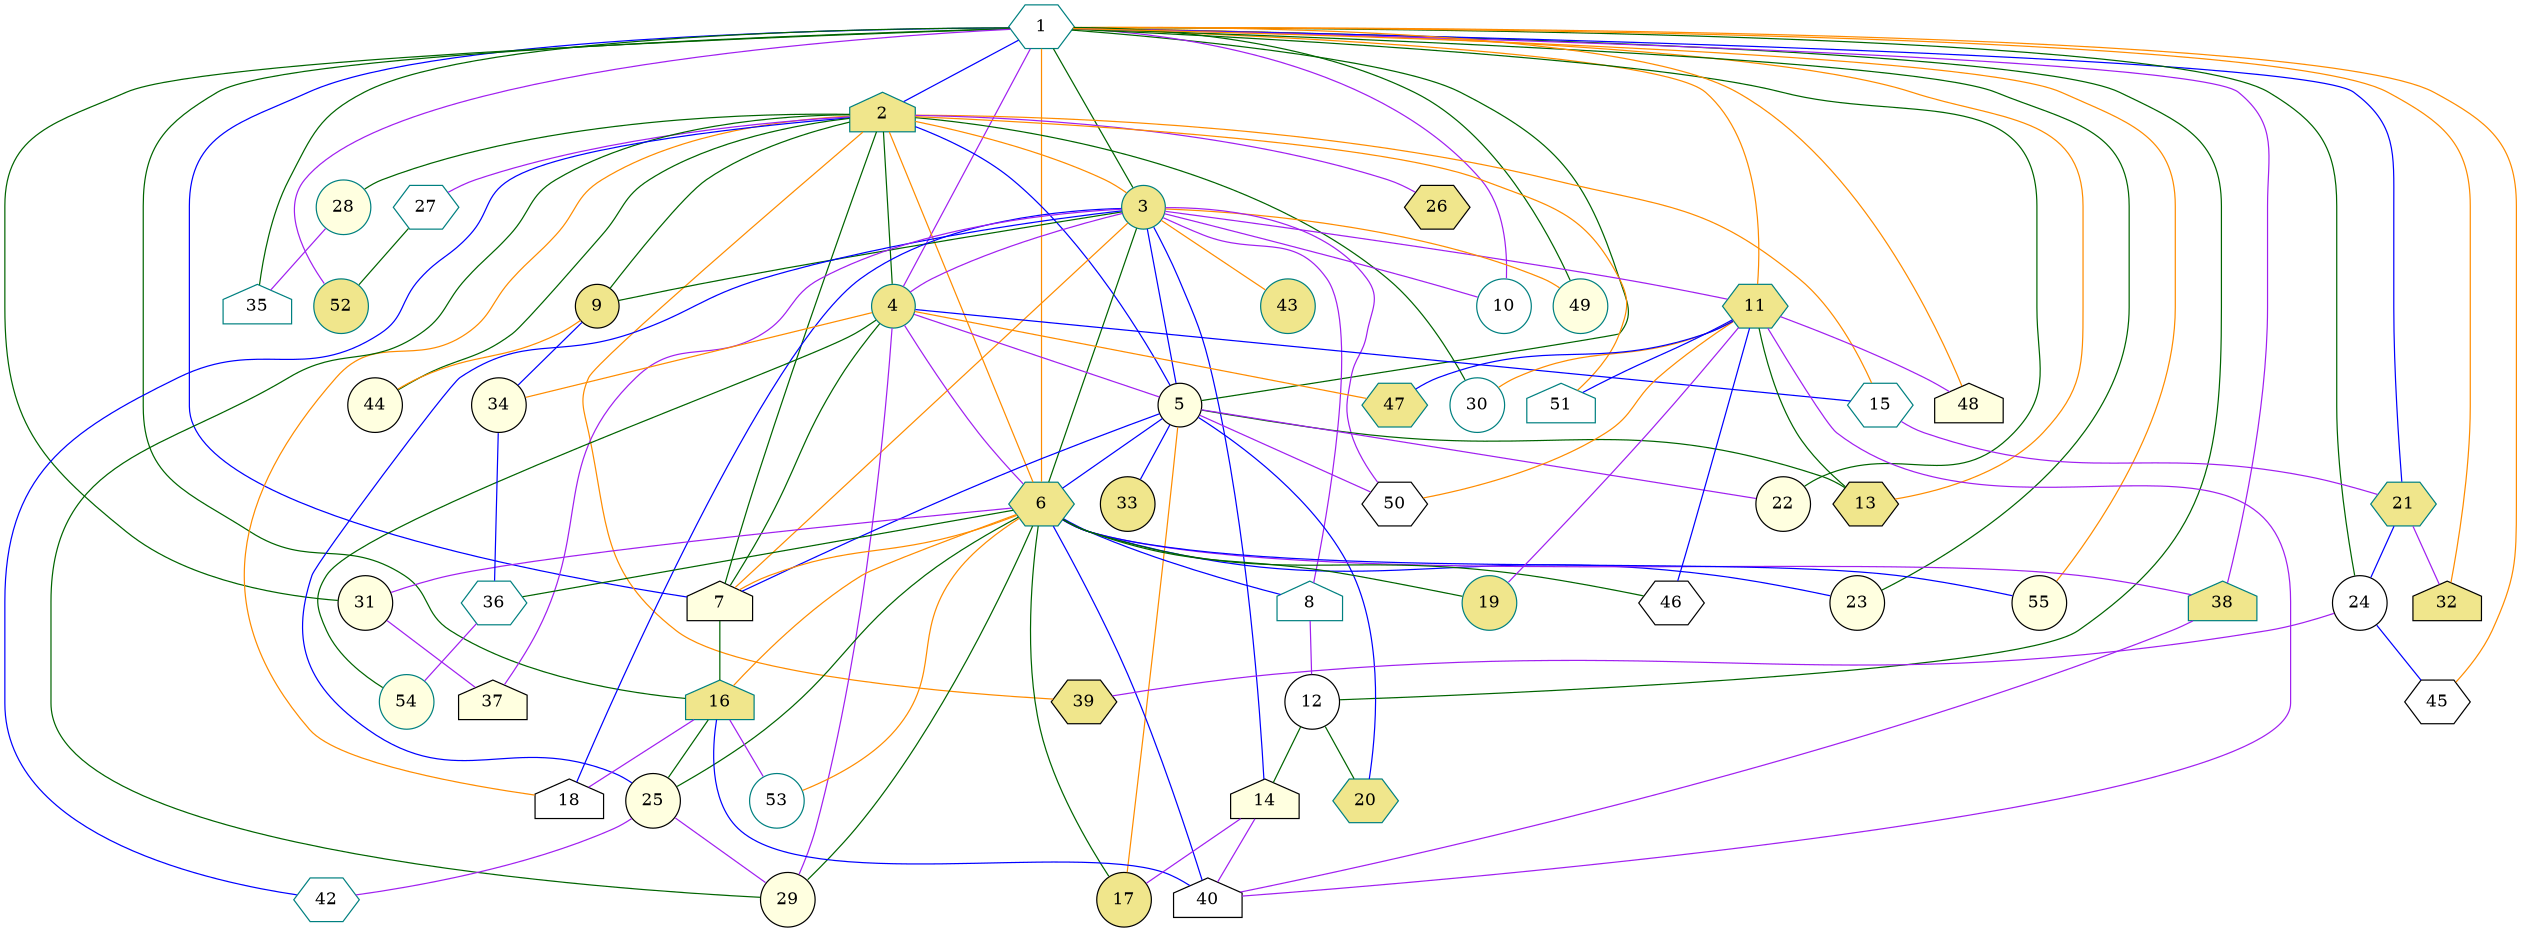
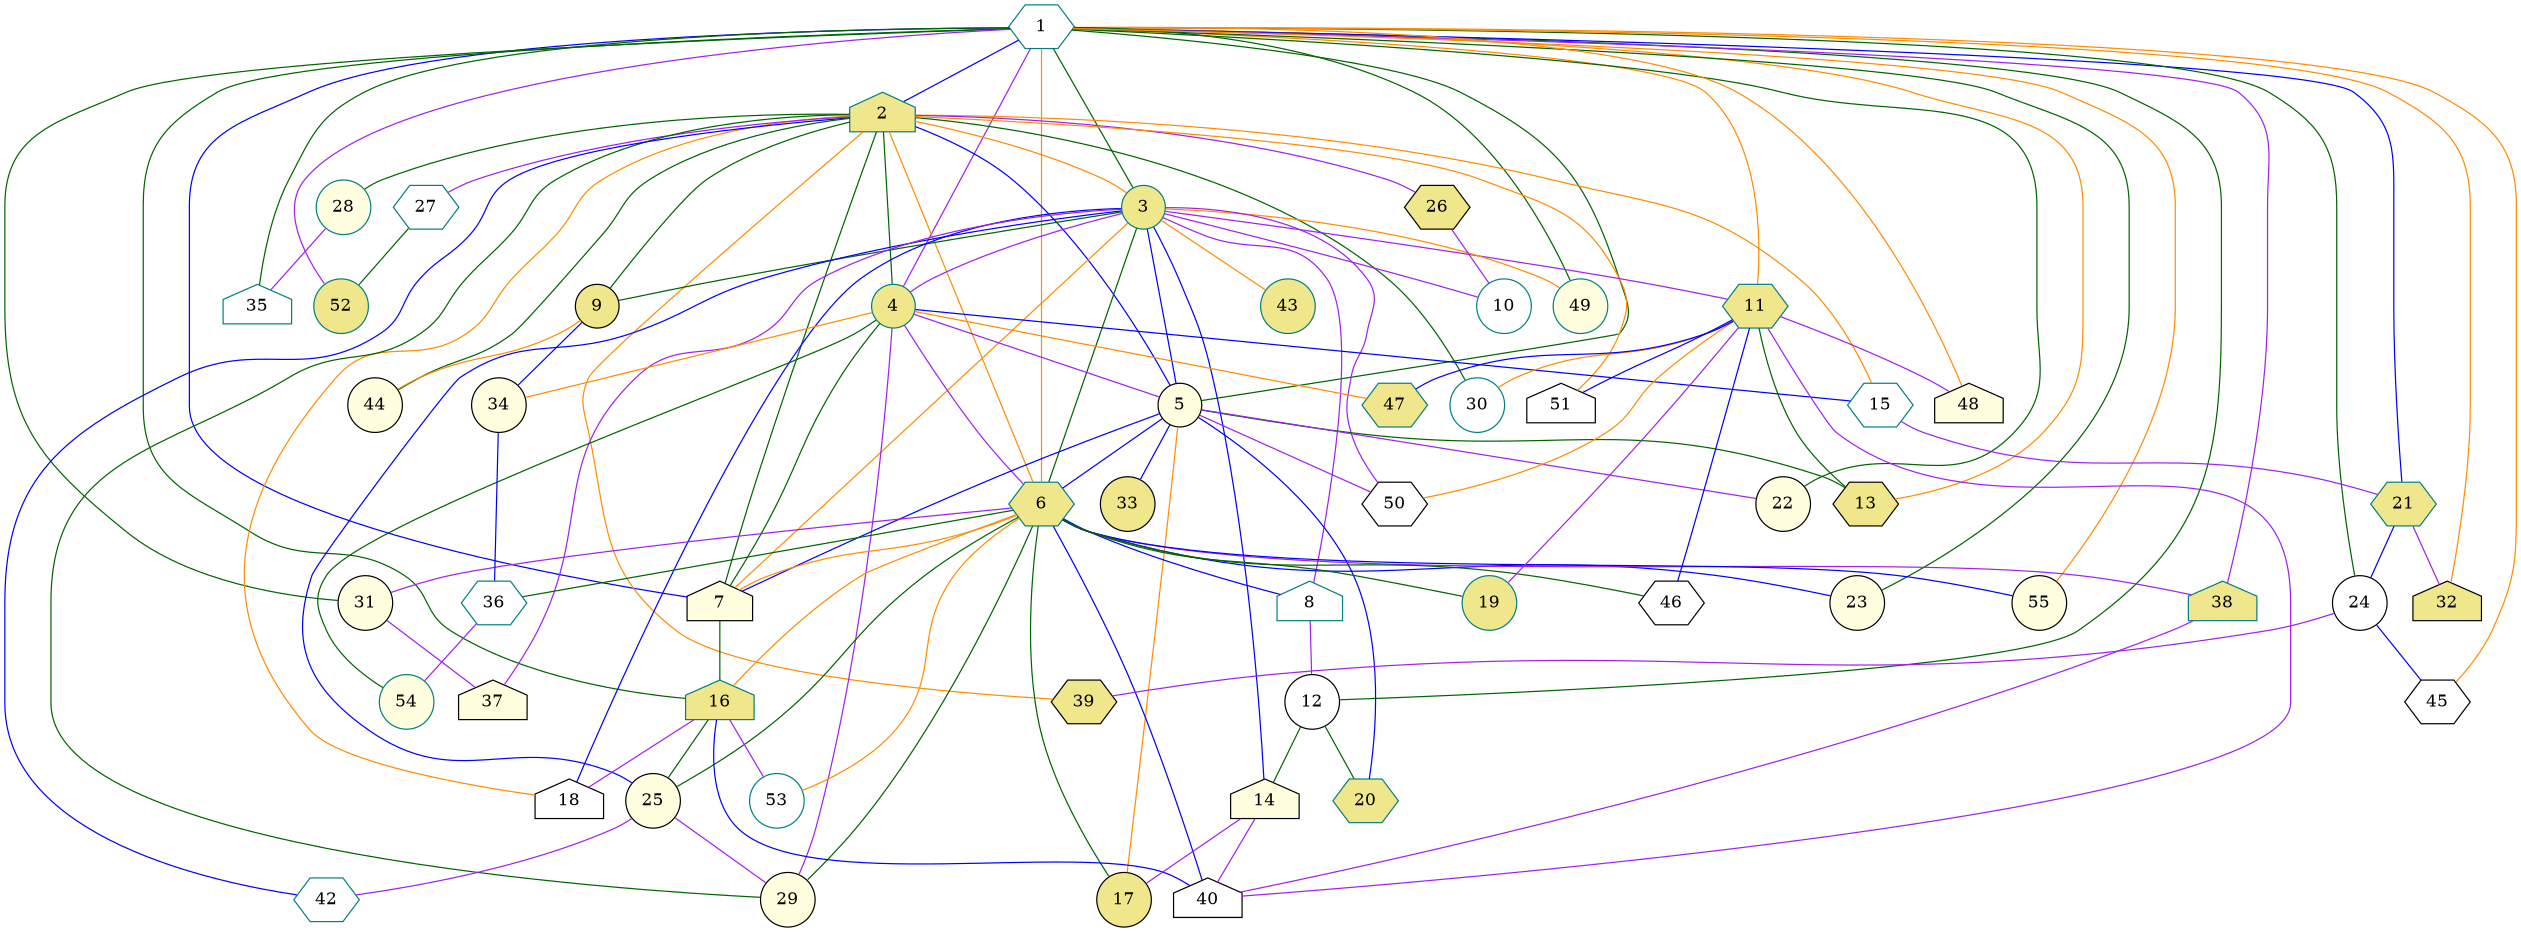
(1341, 84) -> (1475, 263)
(1561, 405) -> (1561, 405)
